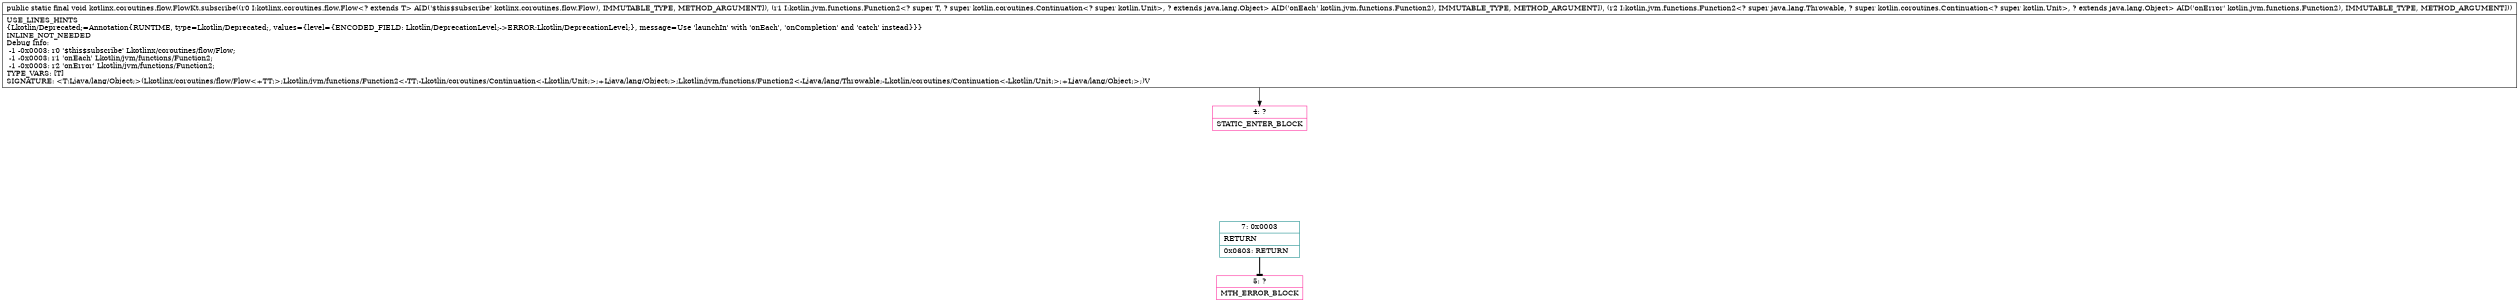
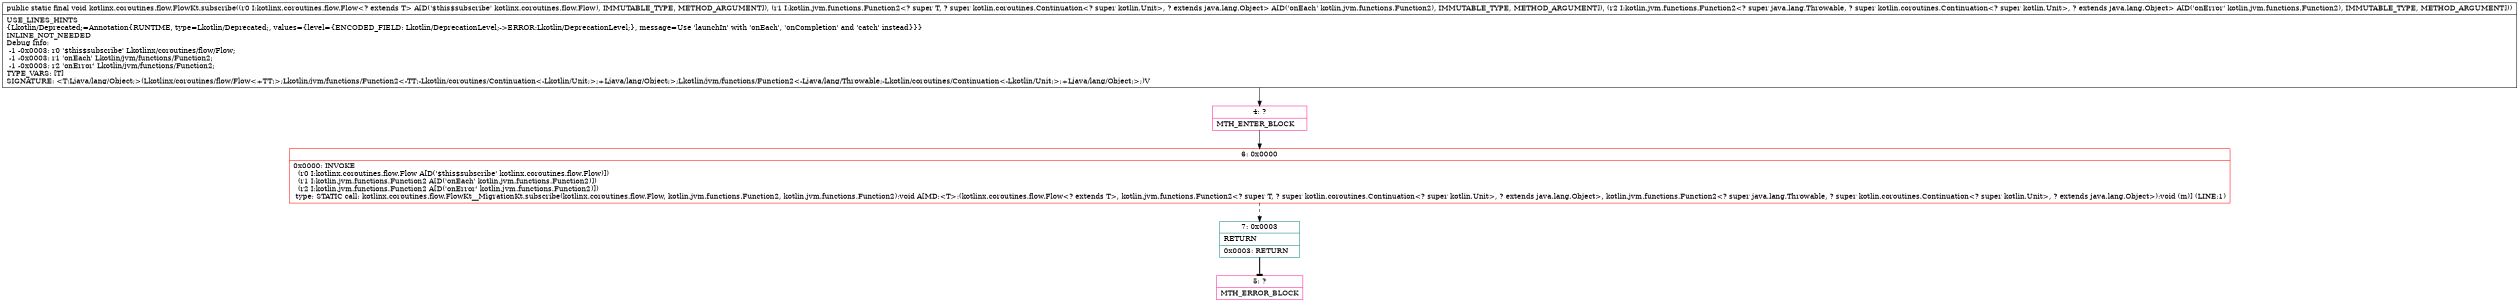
(1260, 124) -> (1256, 124)
none -> (1260, 176)
(1260, 251) -> (1260, 251)
